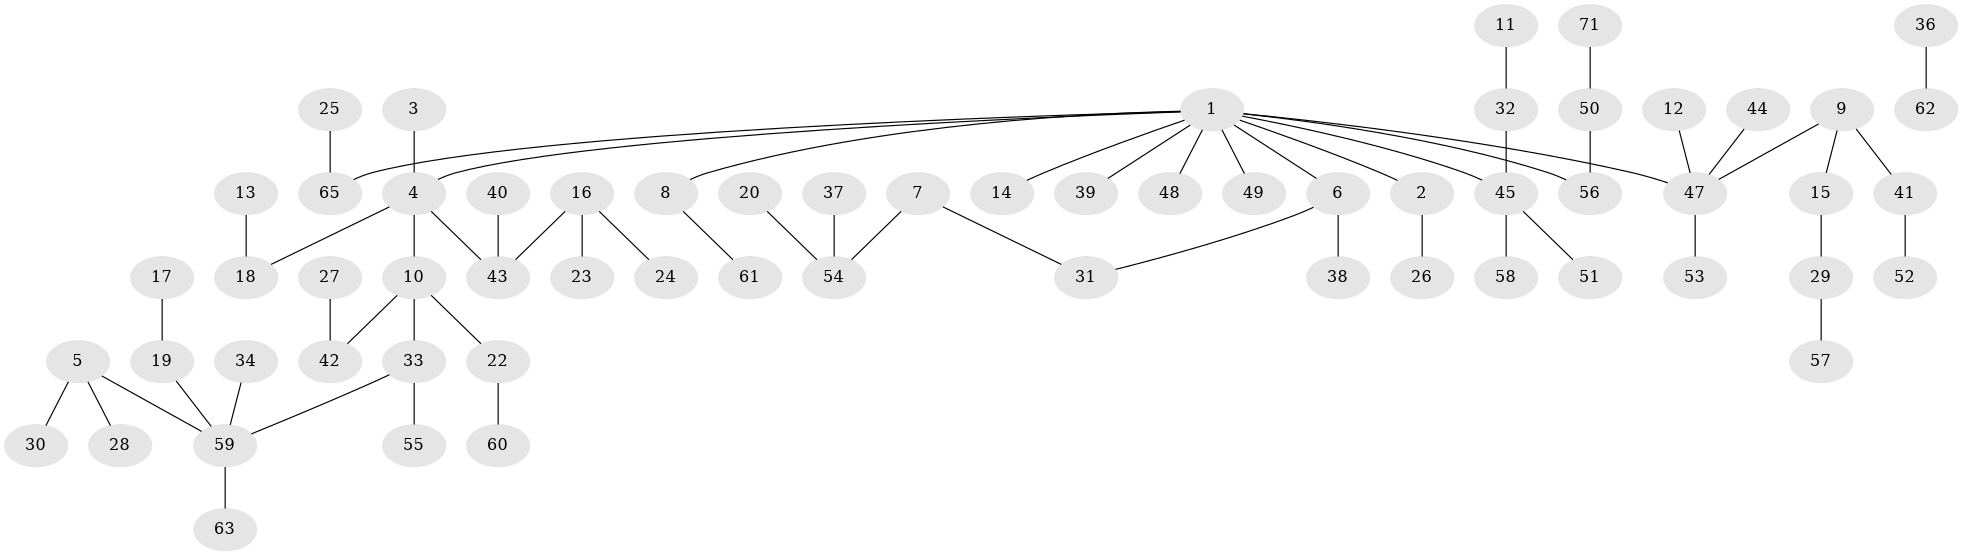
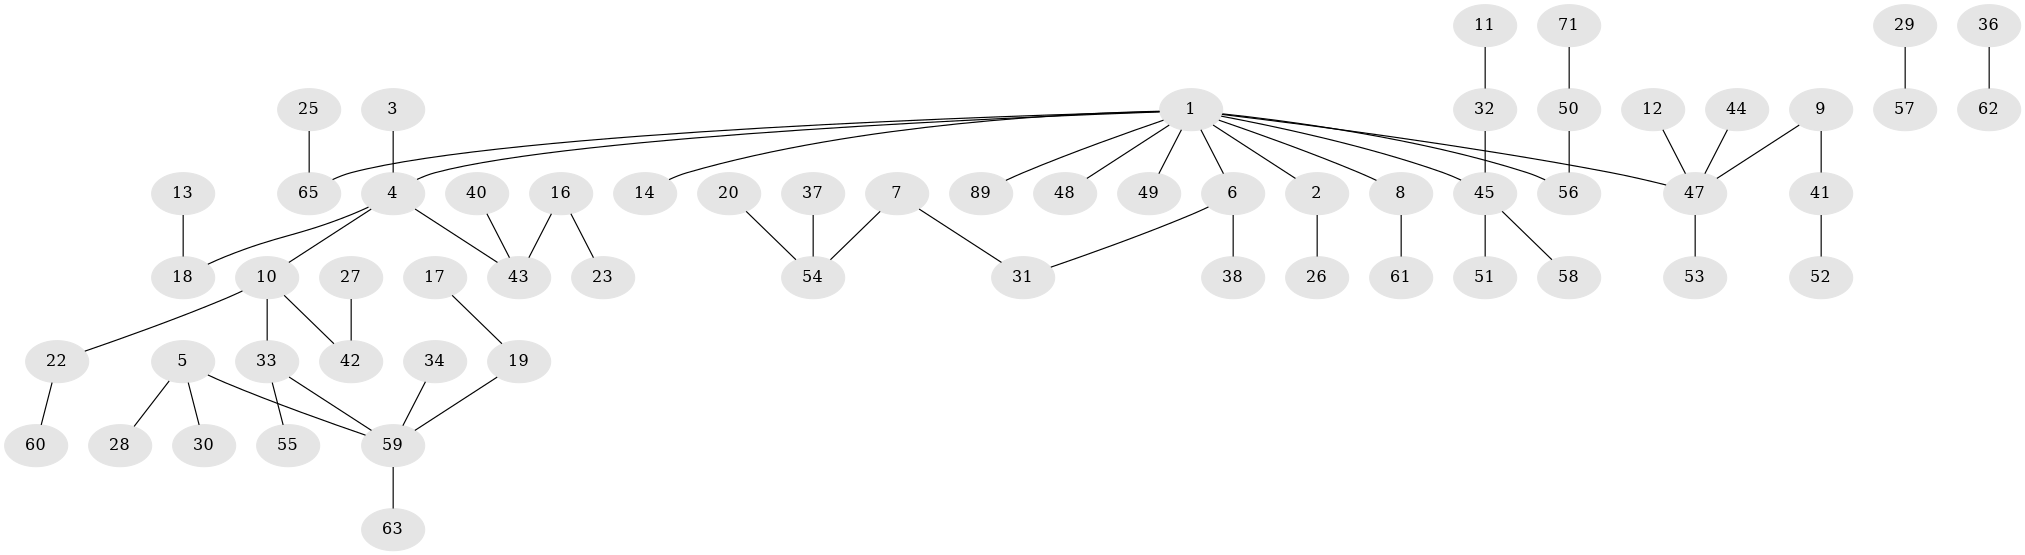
(1086, 194) -> (981, 194)
(1821, 194) -> none
(666, 278) -> none
